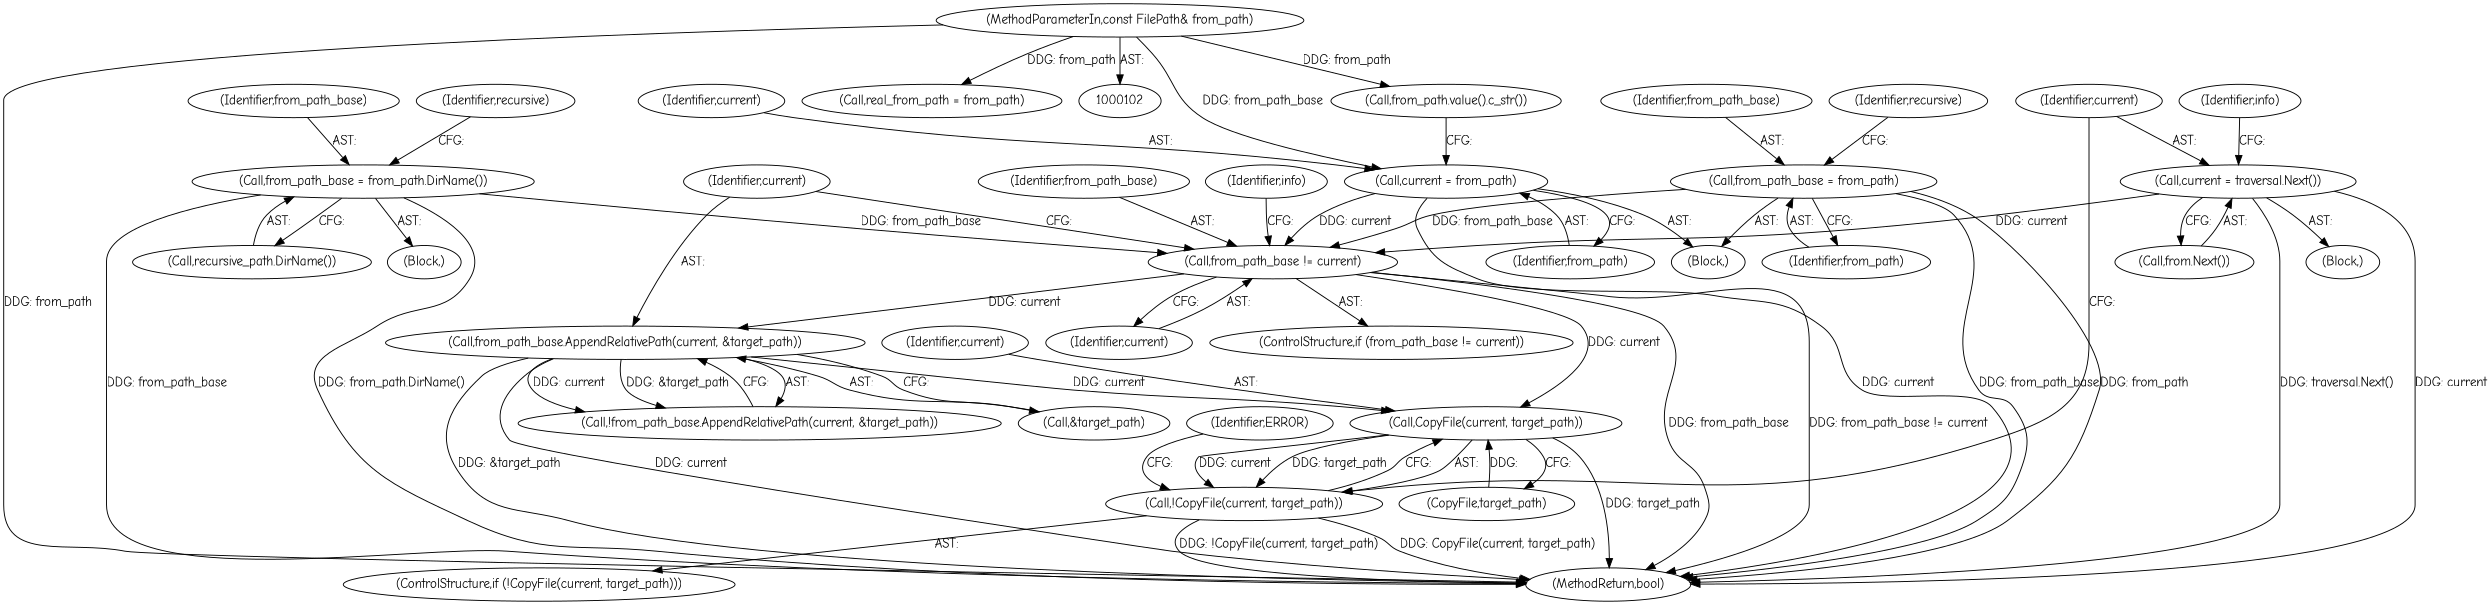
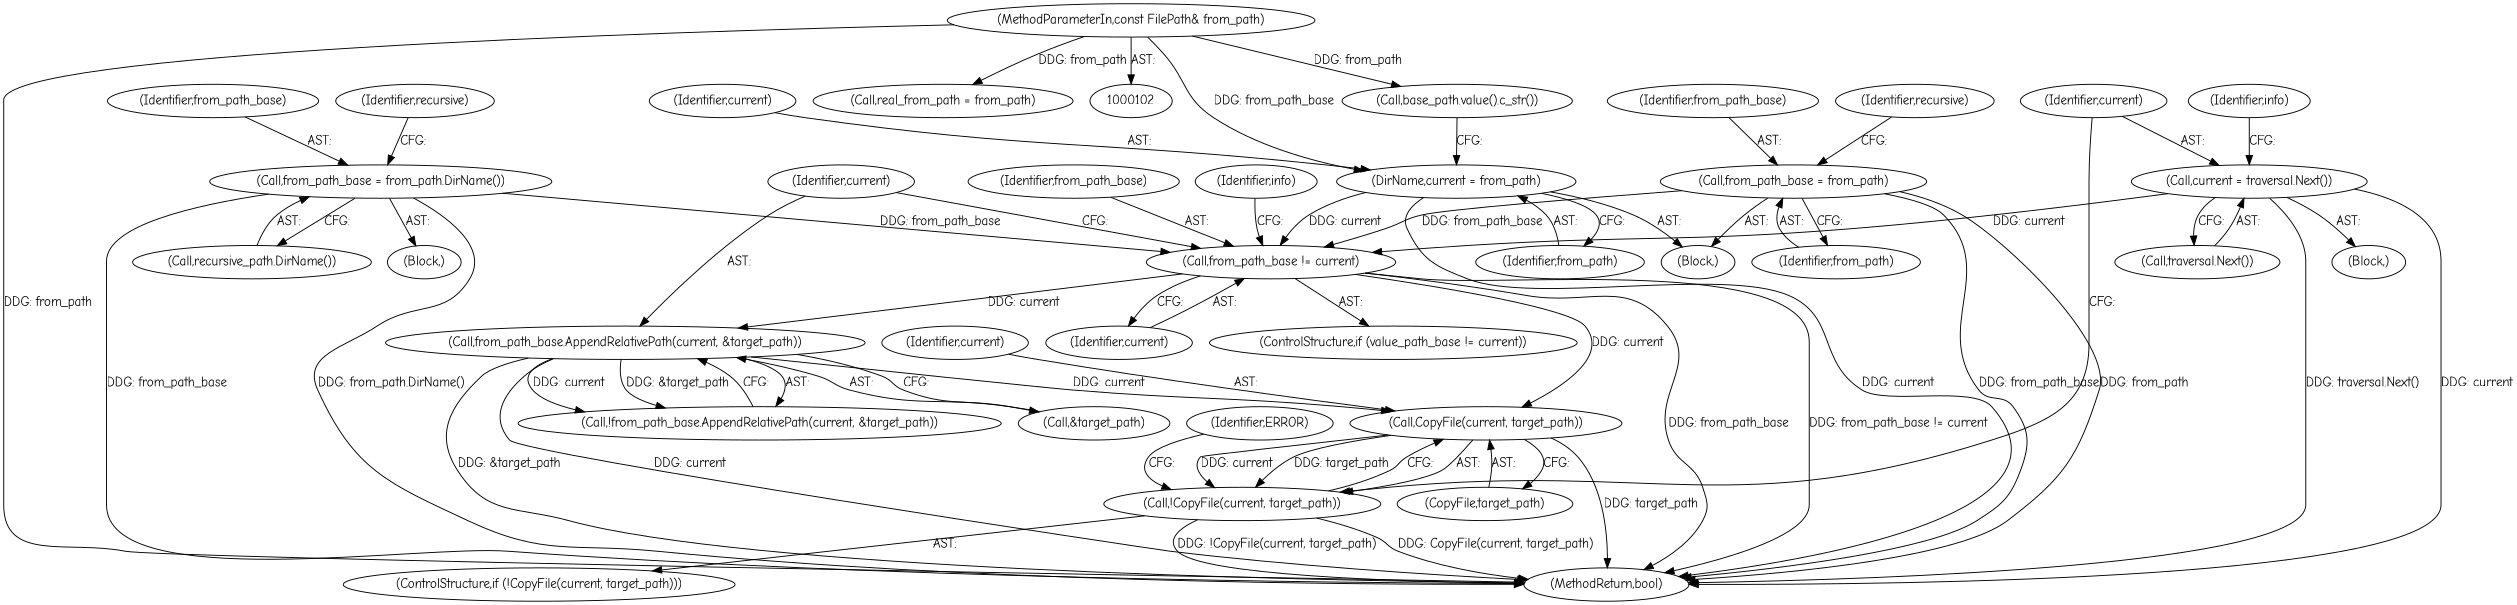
(1446, 101) -> (1457, 101)
(1446, 182) -> (1456, 182)
(2184, 262) -> (2197, 262)
(1391, 343) -> (1393, 343)
(1506, 464) -> (1506, 464)
